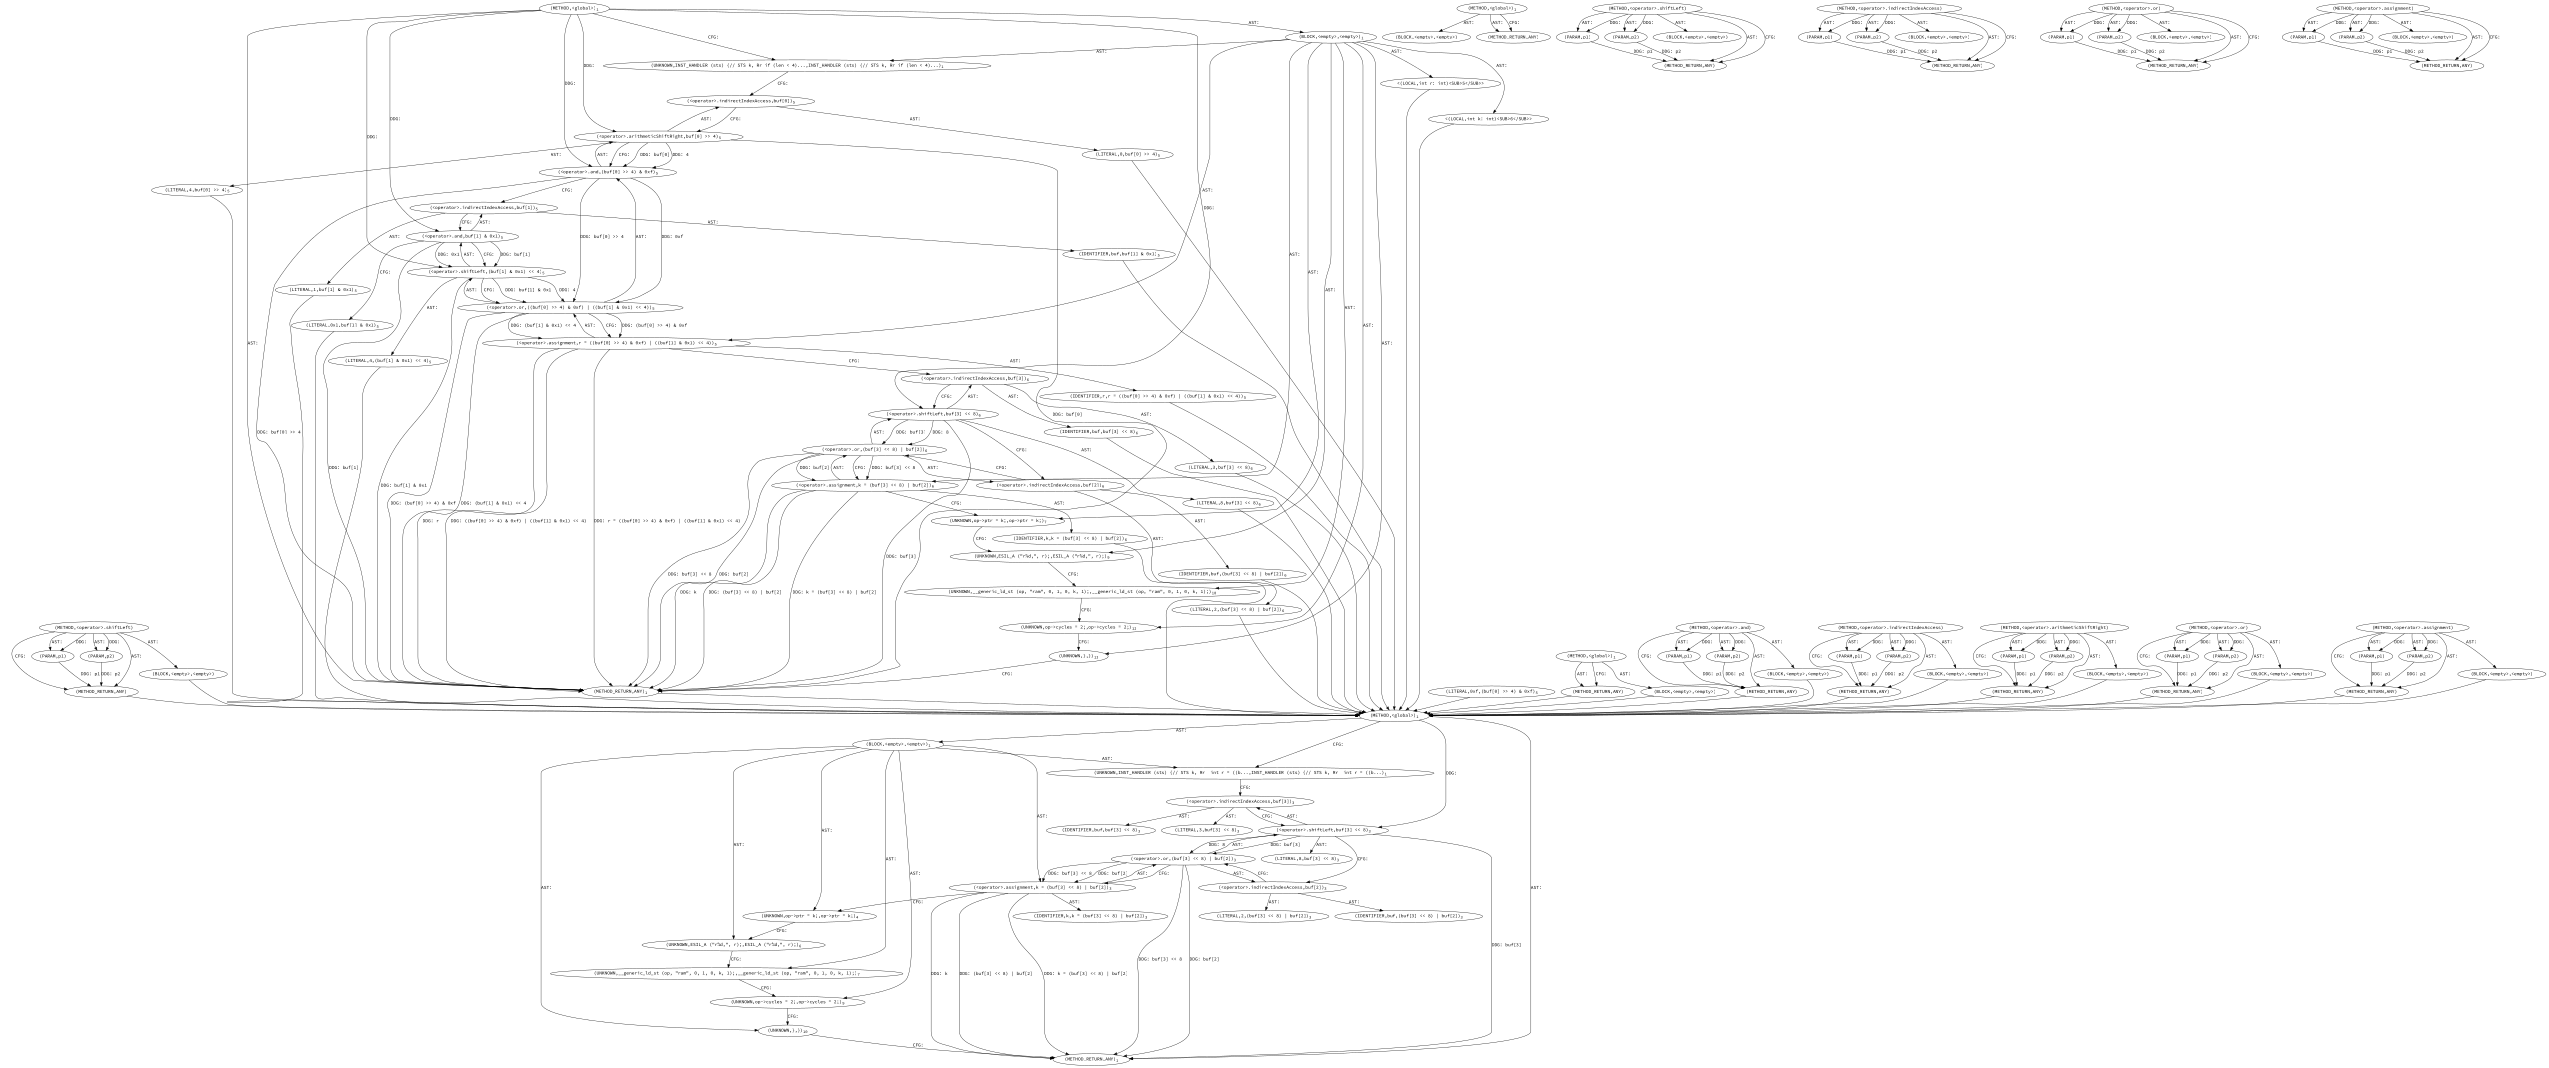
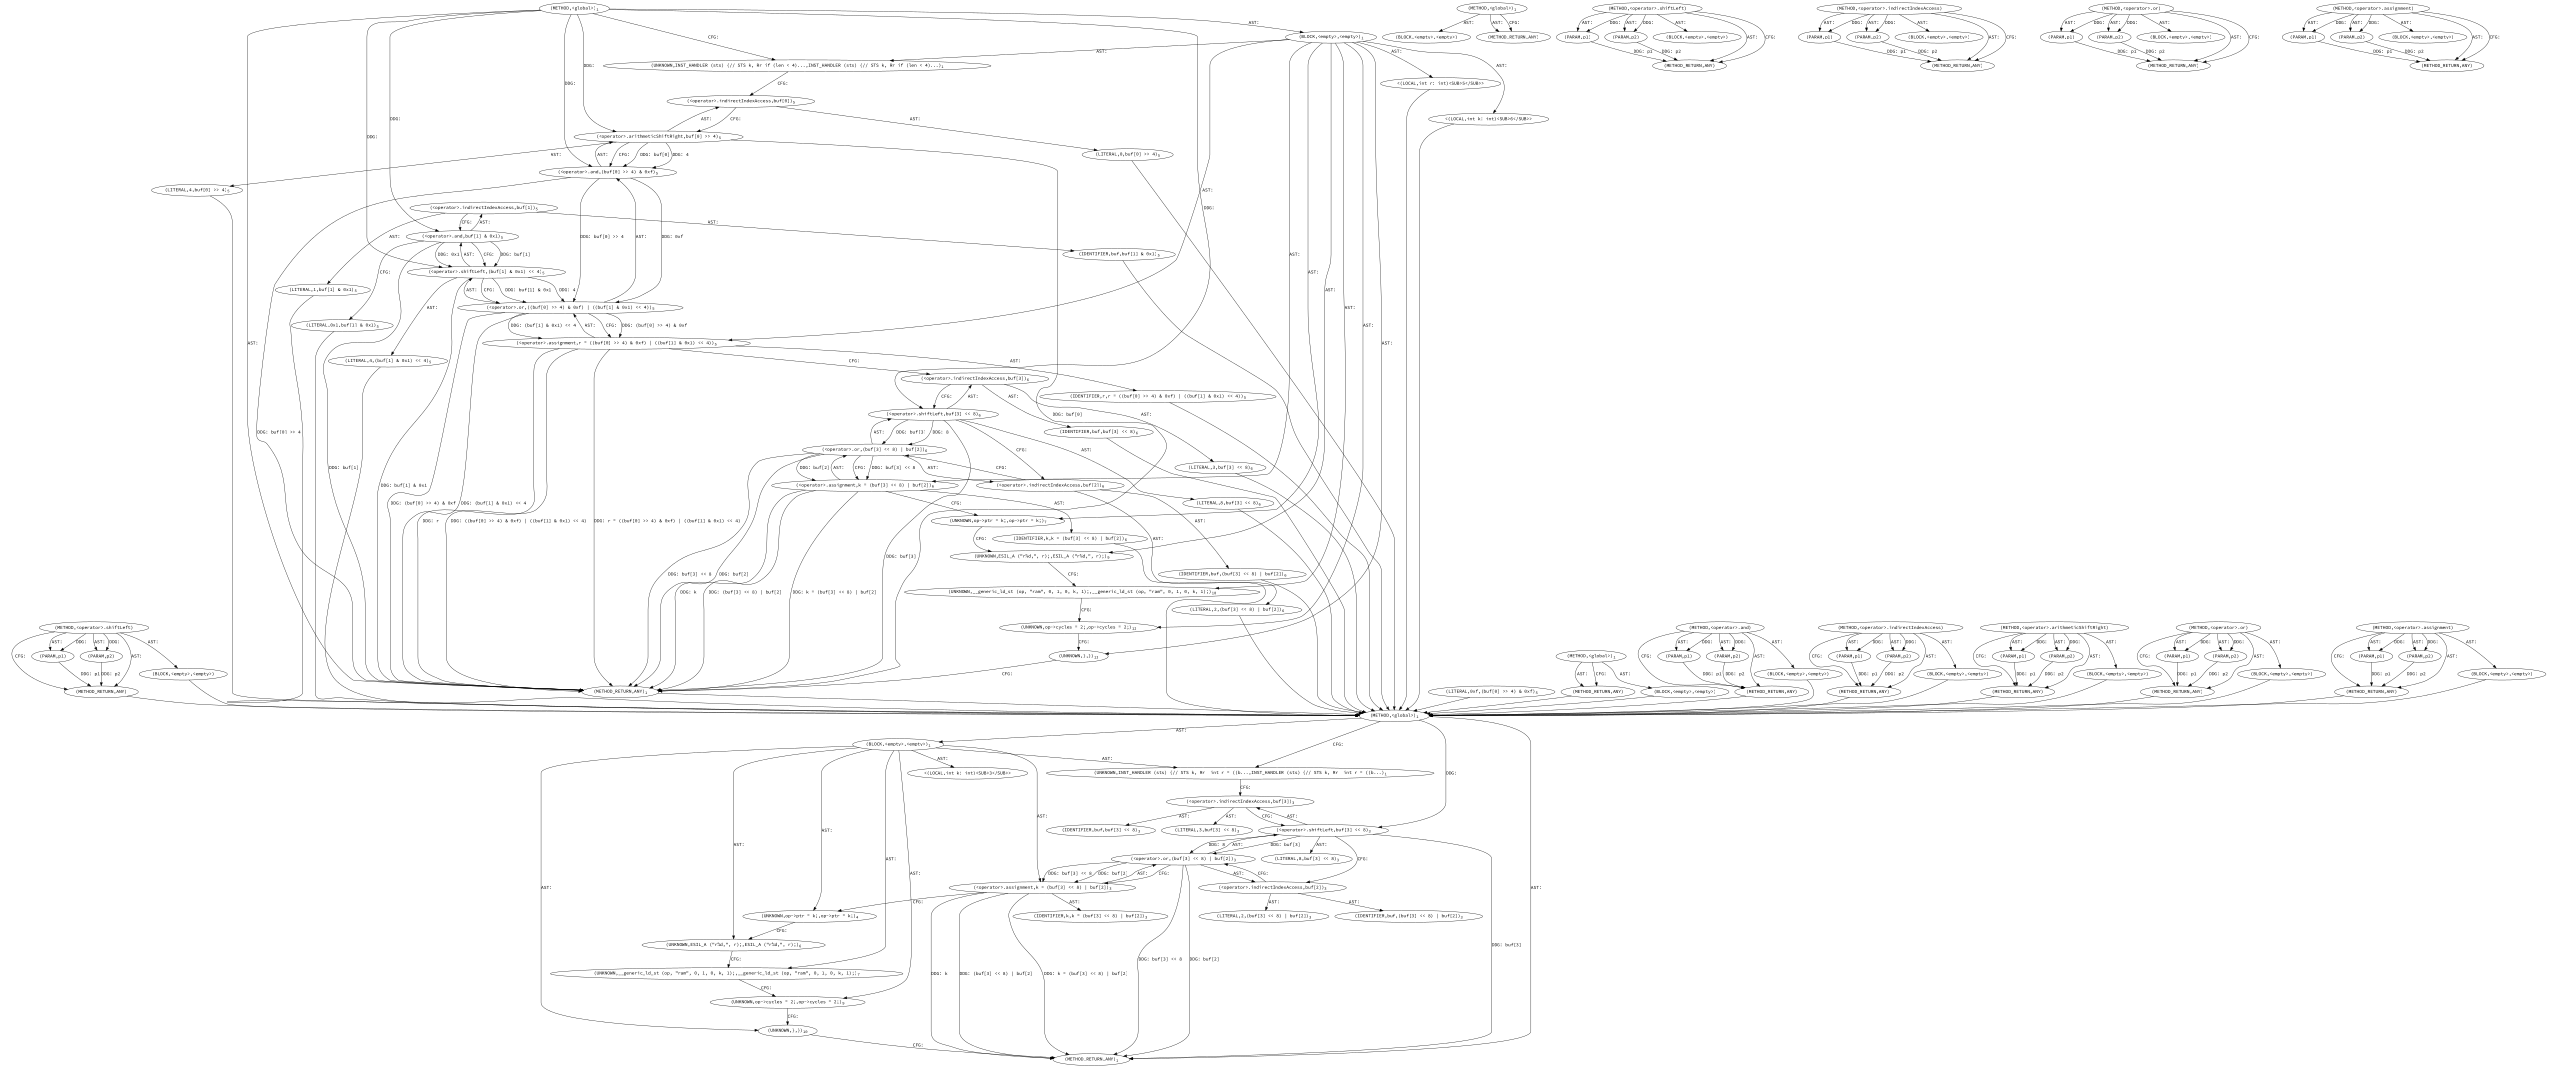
(545, 189) -> none
none -> (968, 773)
